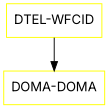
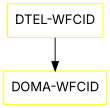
(54, 88) -> (55, 88)
